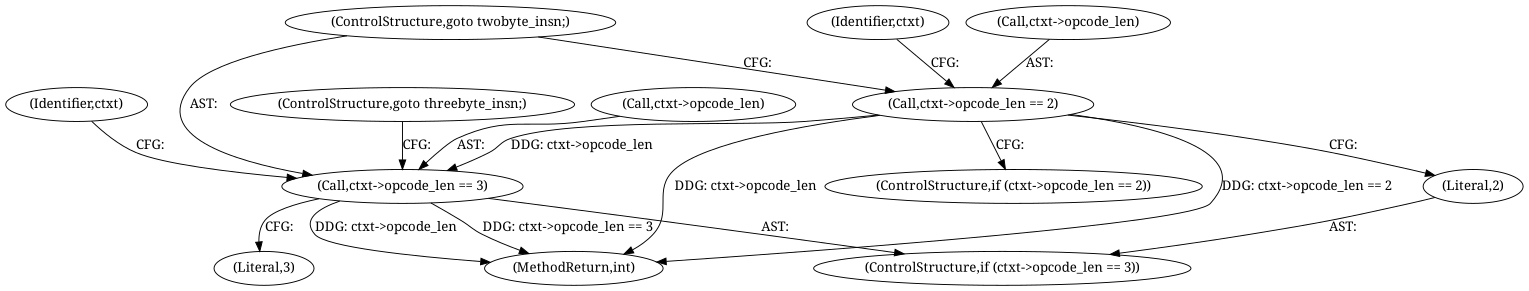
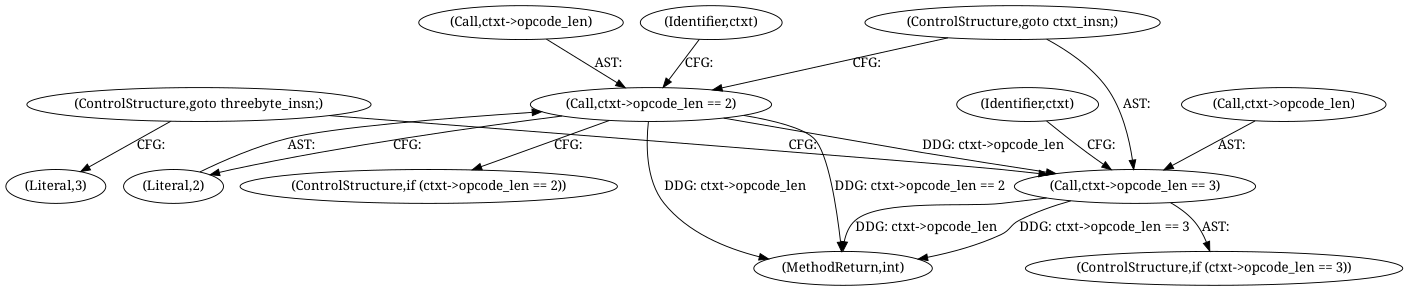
(450, 23) -> (1013, 23)
(280, 210) -> (130, 144)
(1278, 230) -> (363, 127)
